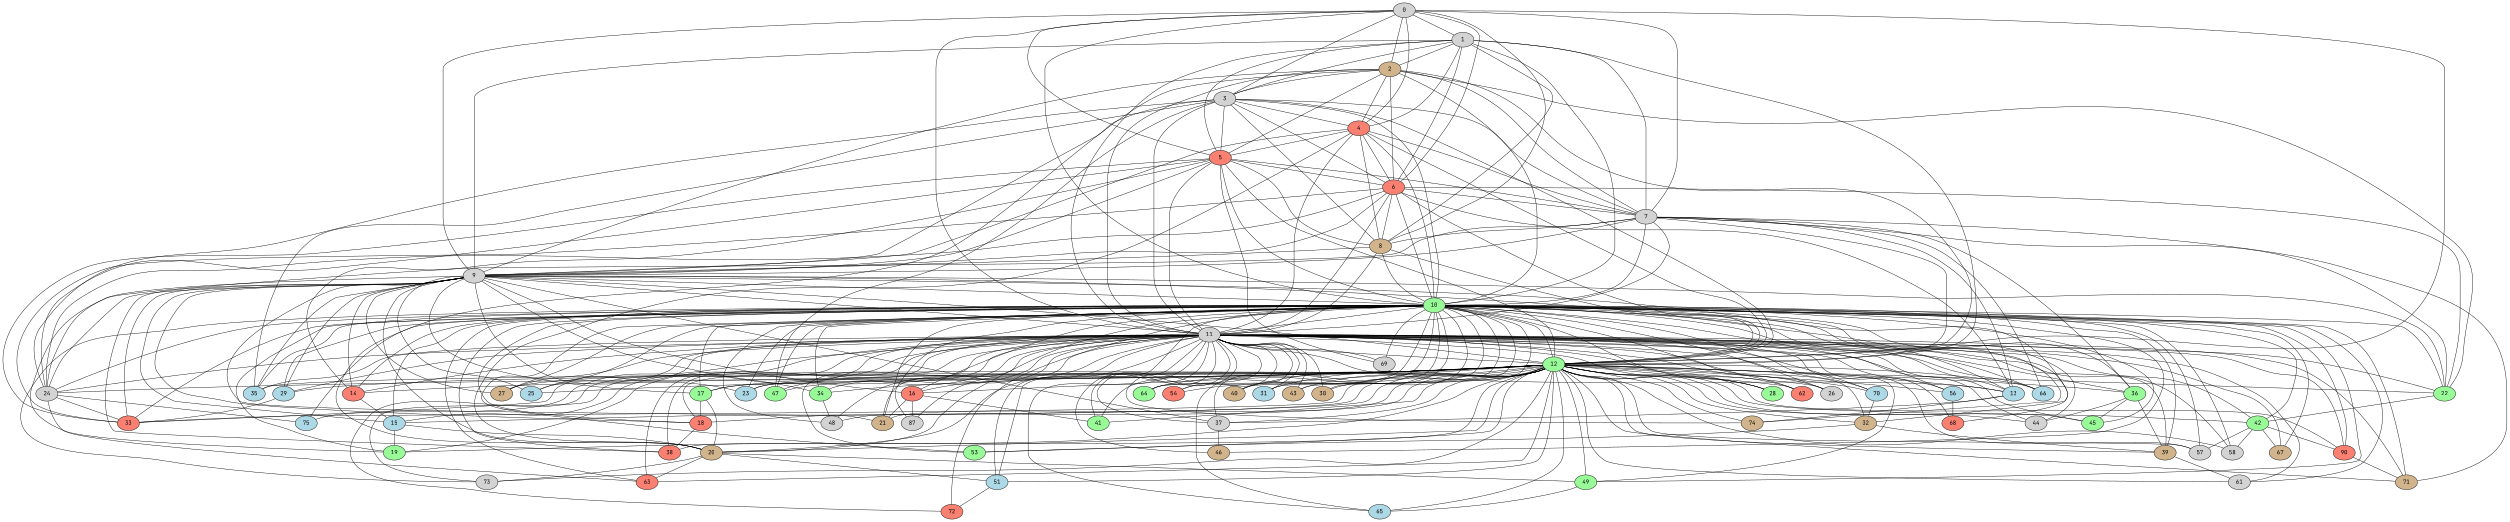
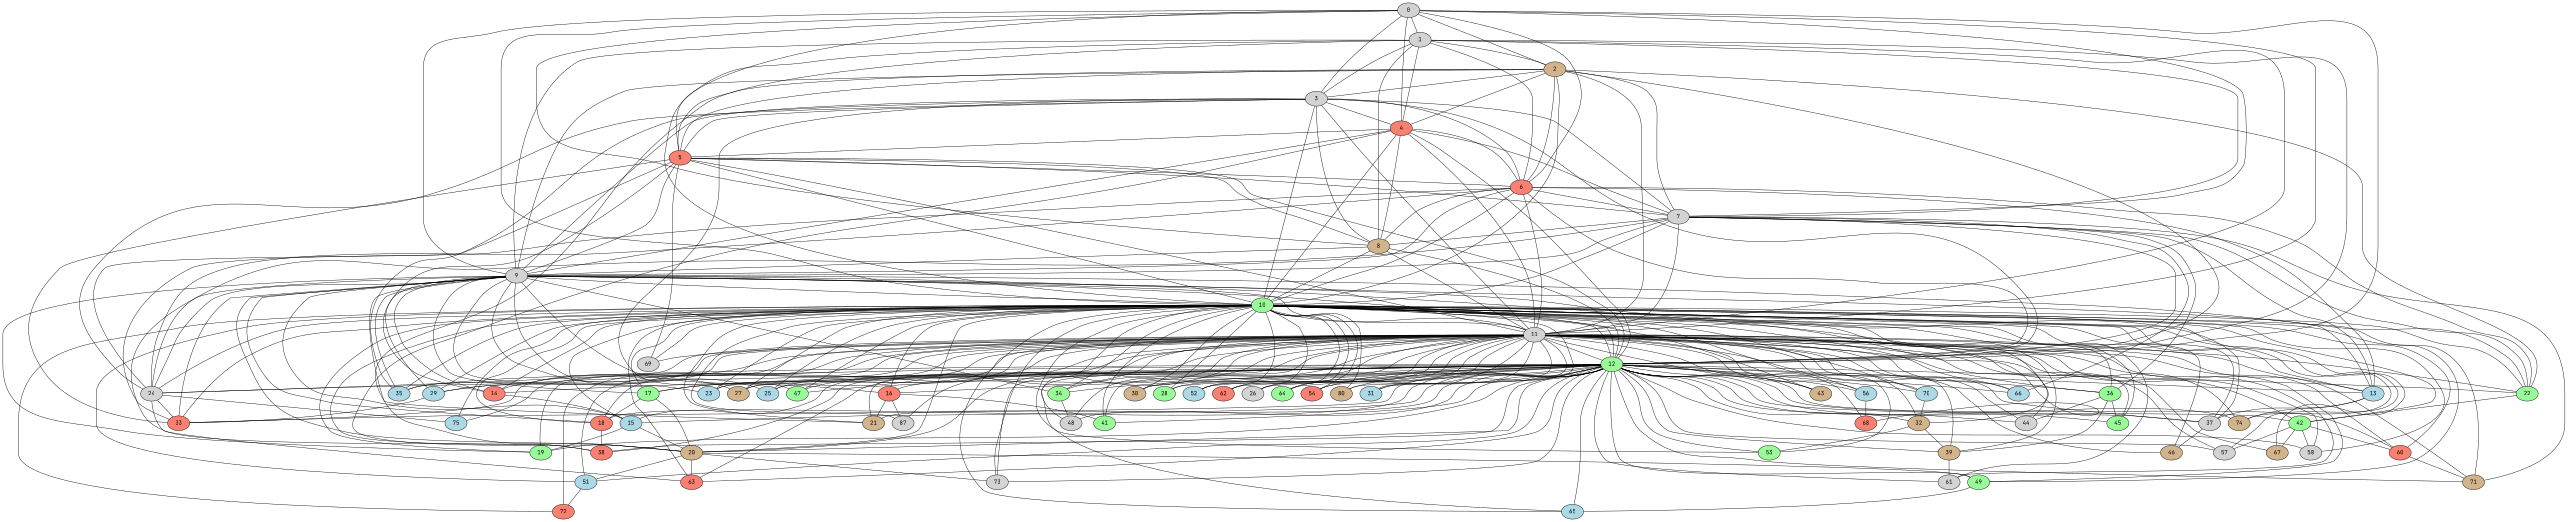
none -> (1194, 394)
(1234, 394) -> (1341, 394)
(2344, 453) -> (2400, 453)
